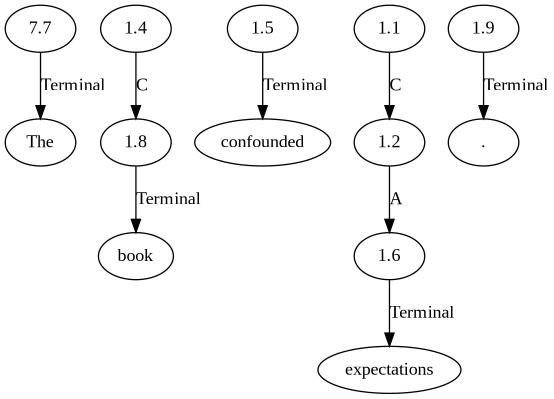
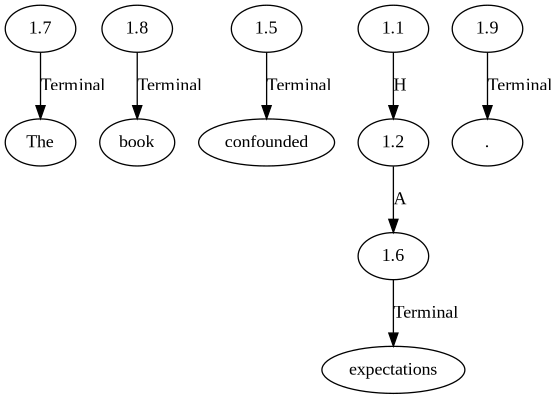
(41, 29) -> (41, 29)
(136, 29) -> none
(396, 86) -> (400, 86)
